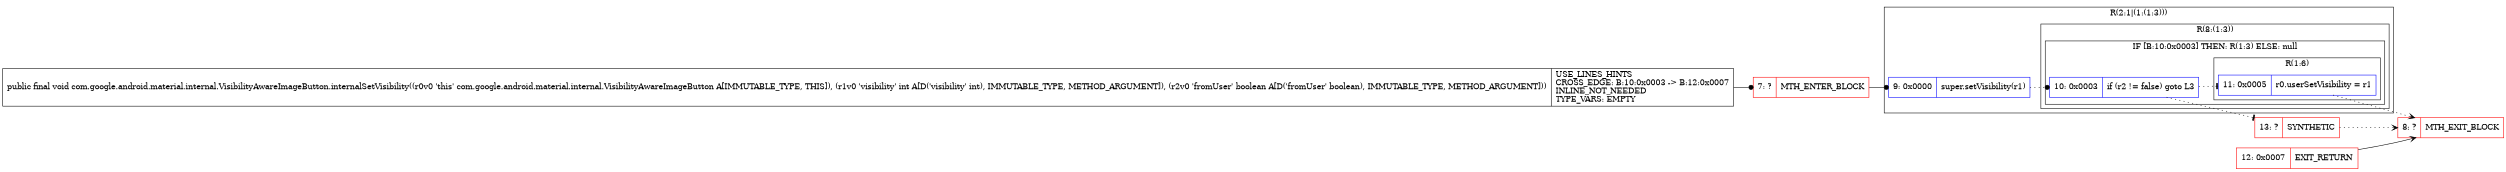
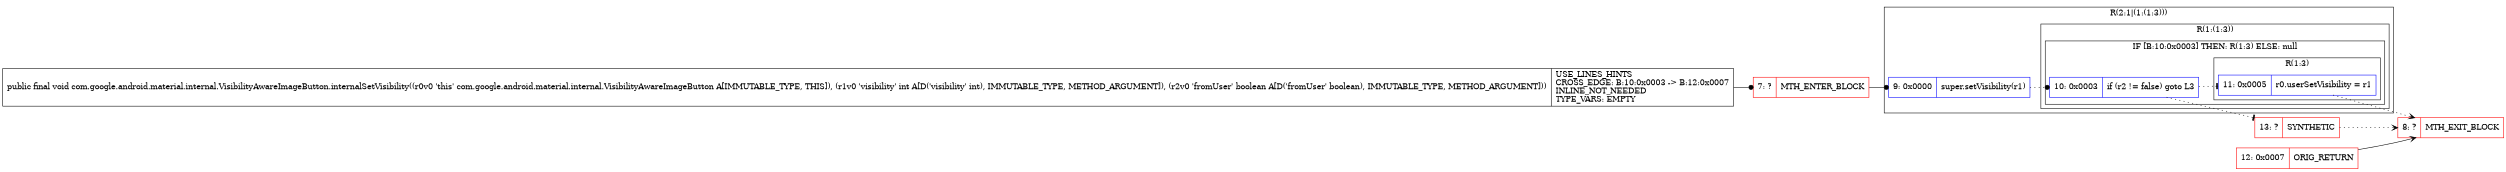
(2215, 30) -> (2215, 30)
(2297, 64) -> (2297, 64)
(2324, 158) -> (2324, 158)
